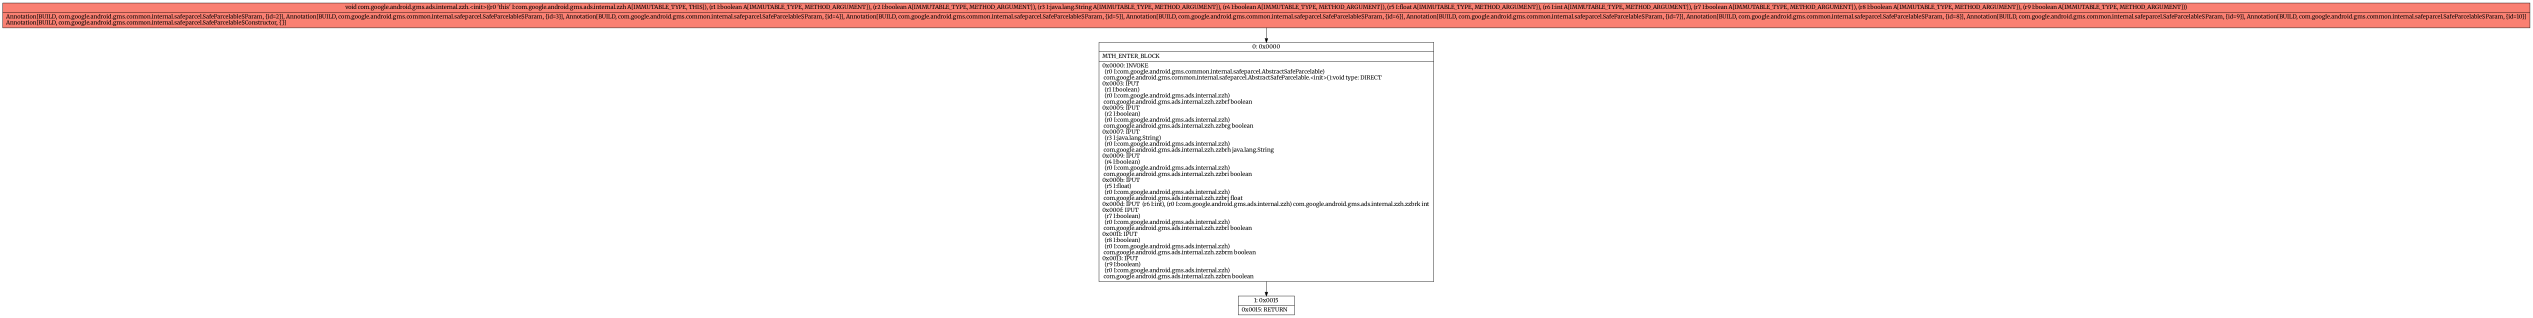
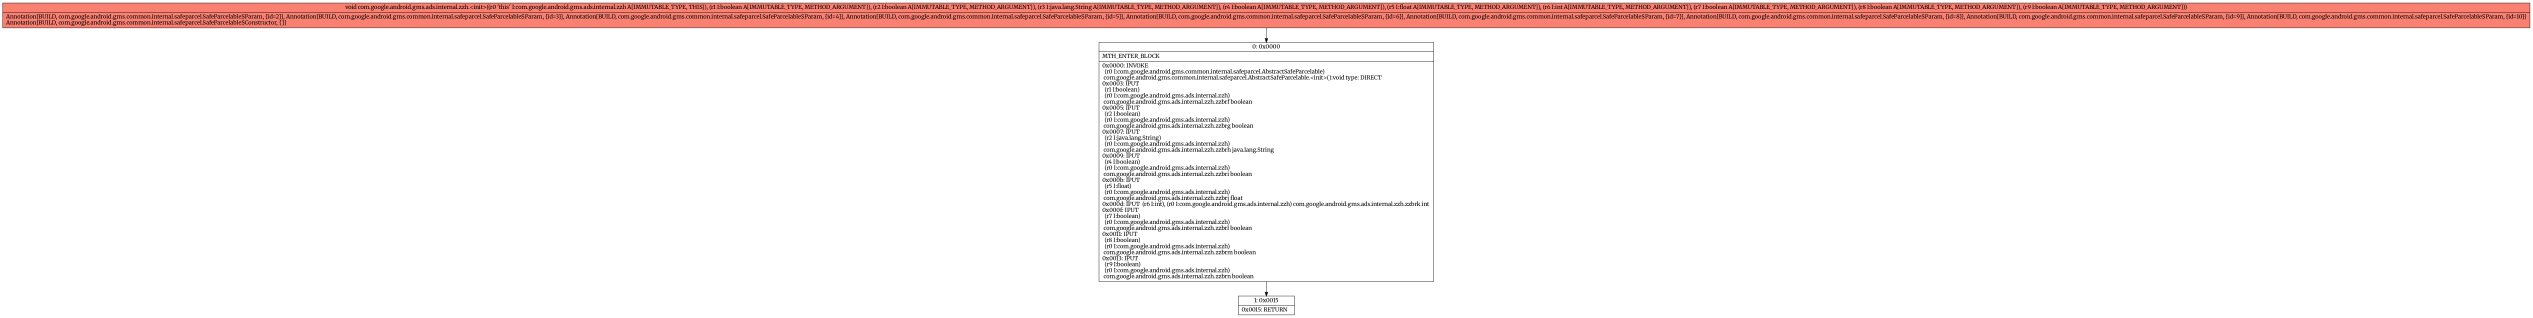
(1132, 138) -> (1132, 138)
